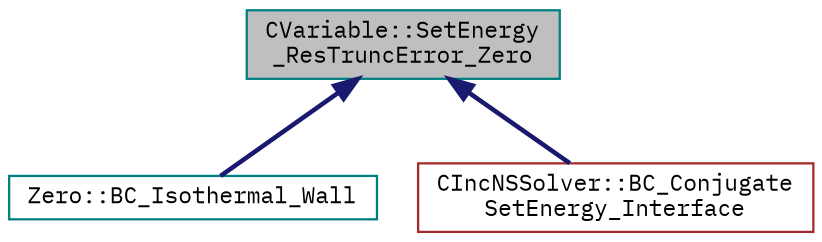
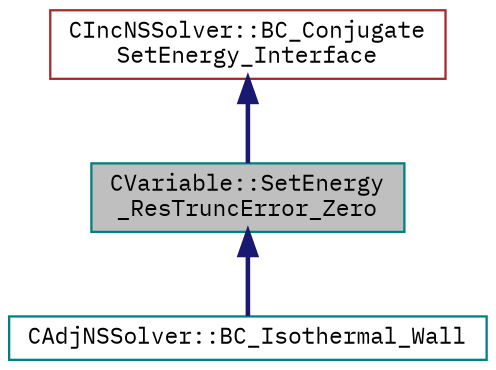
(519, 128) -> (248, 133)
(193, 198) -> (248, 338)
